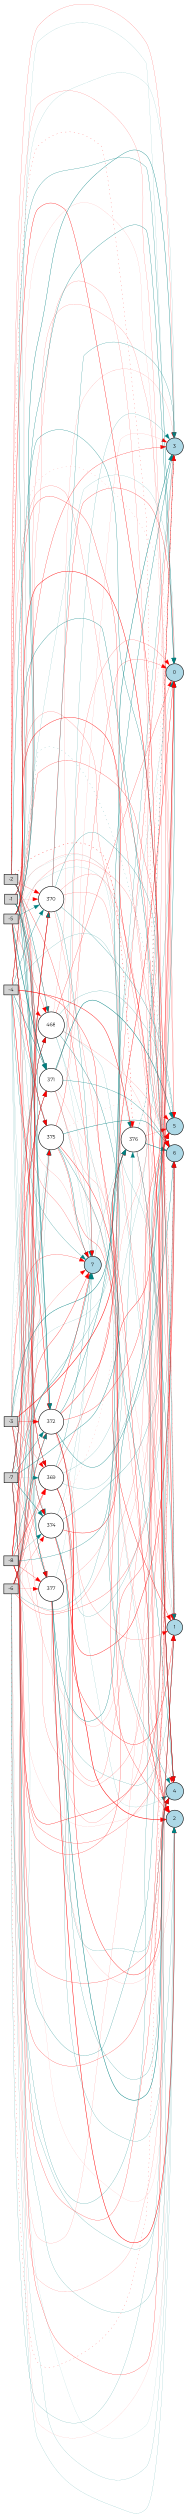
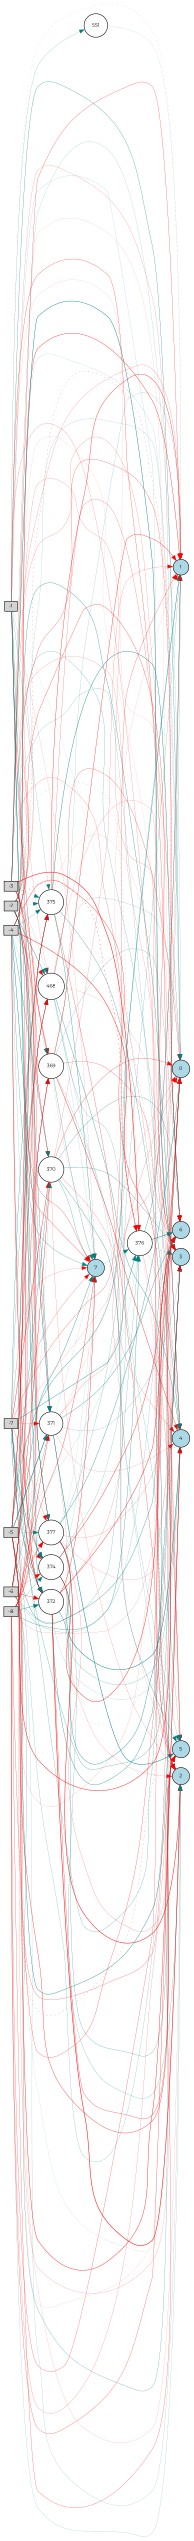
none -> (96, 26)
